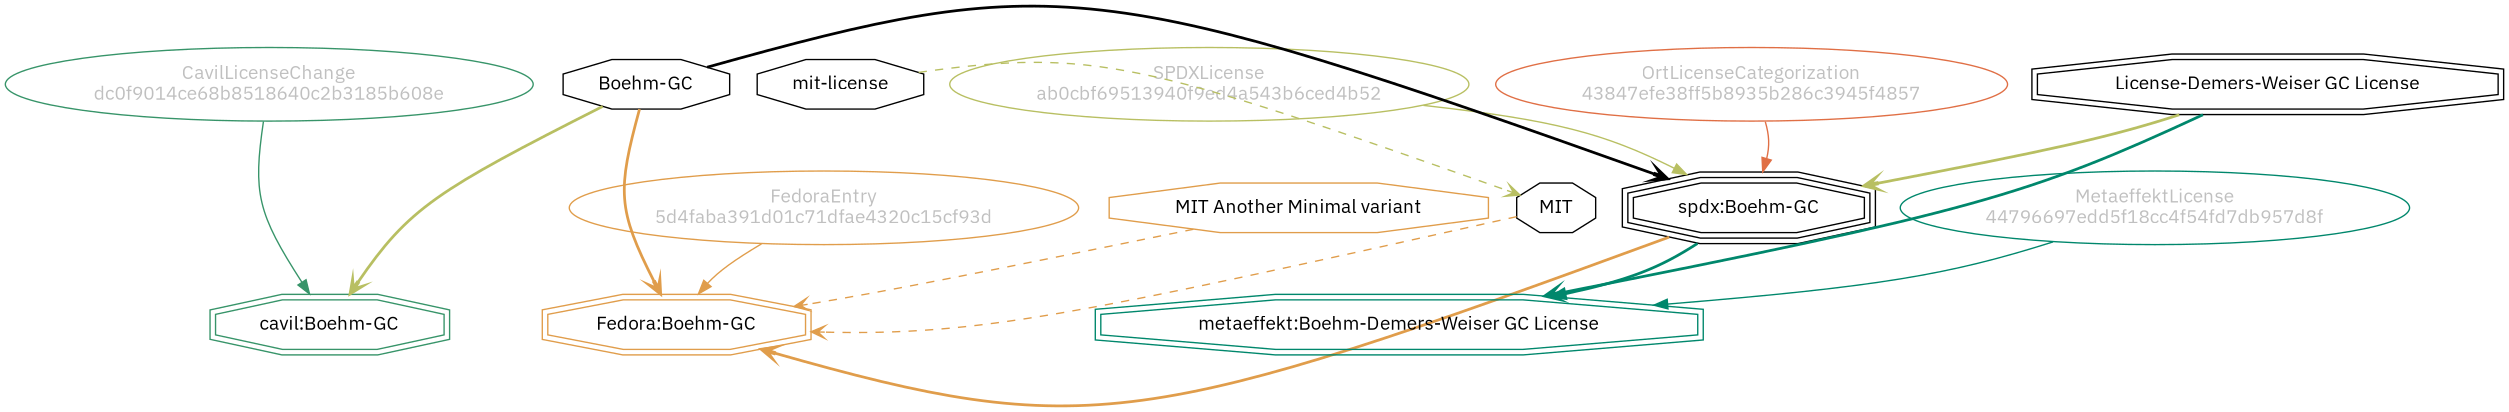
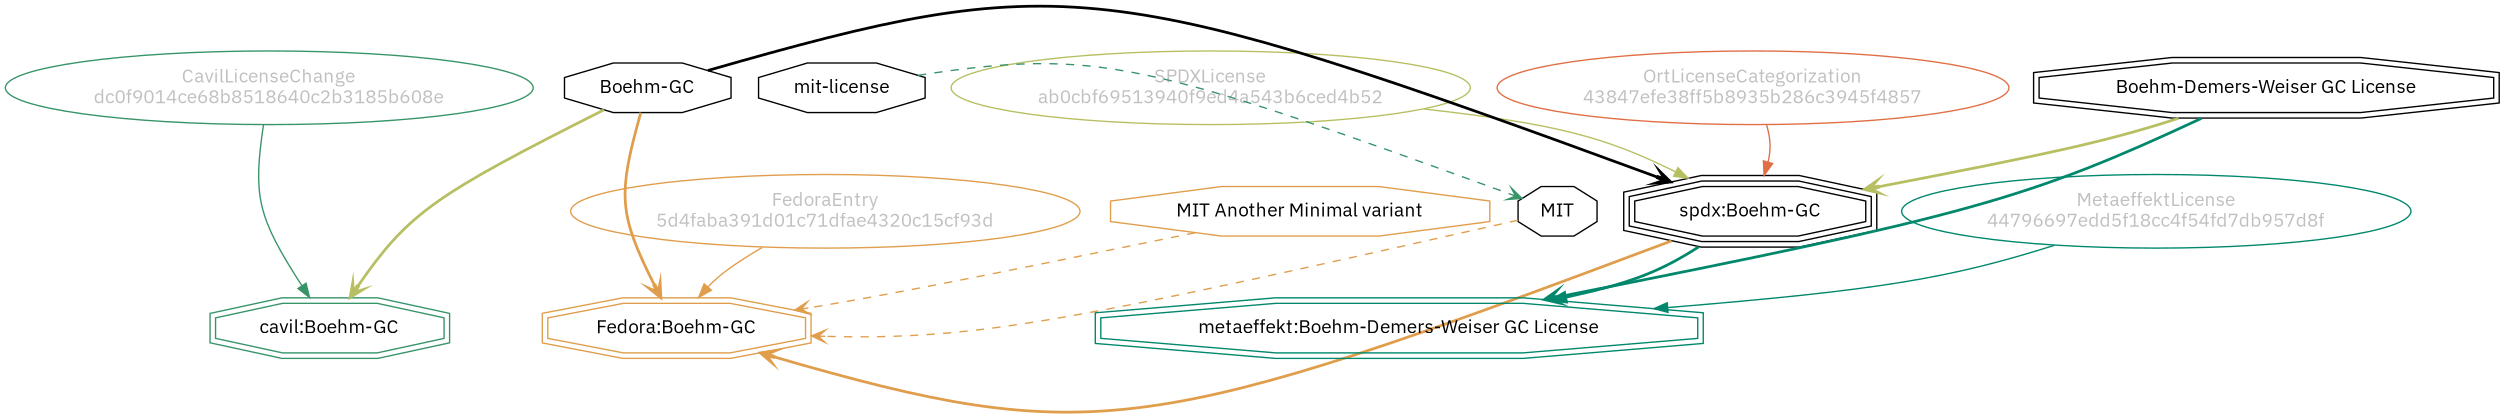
(2268, 84) -> (2266, 88)
(1219, 94) -> (1220, 94)
